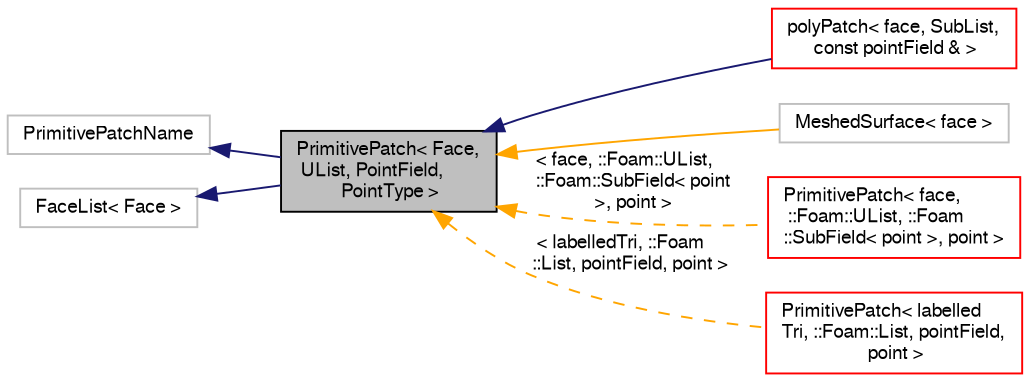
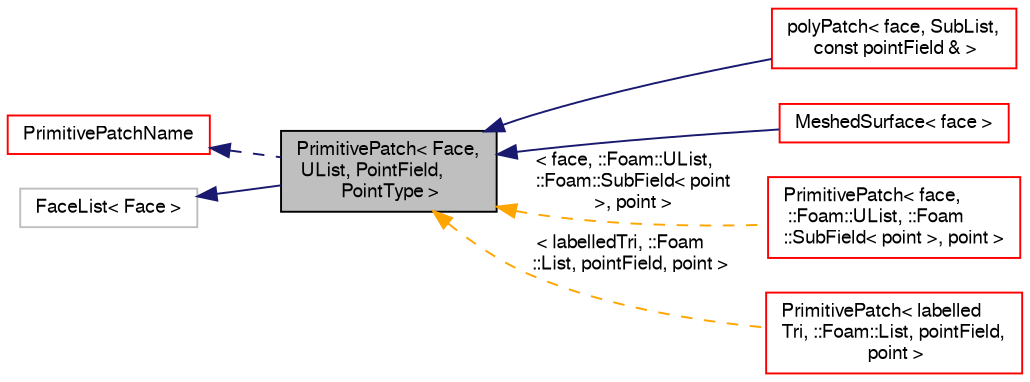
(894, 123) -> (894, 123)
(109, 135) -> (109, 135)
(648, 139) -> (648, 139)
(255, 154) -> (255, 154)
